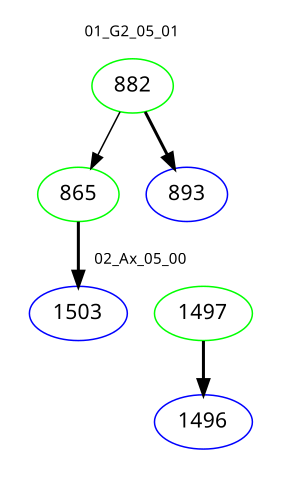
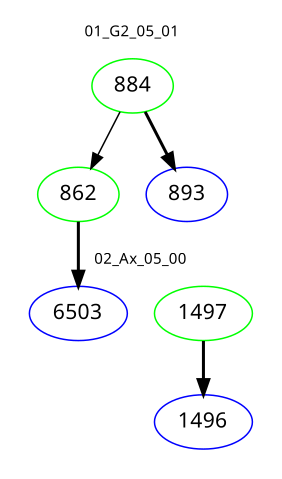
(133, 86) -> (133, 86)
(78, 194) -> (78, 194)
(78, 313) -> (78, 313)
